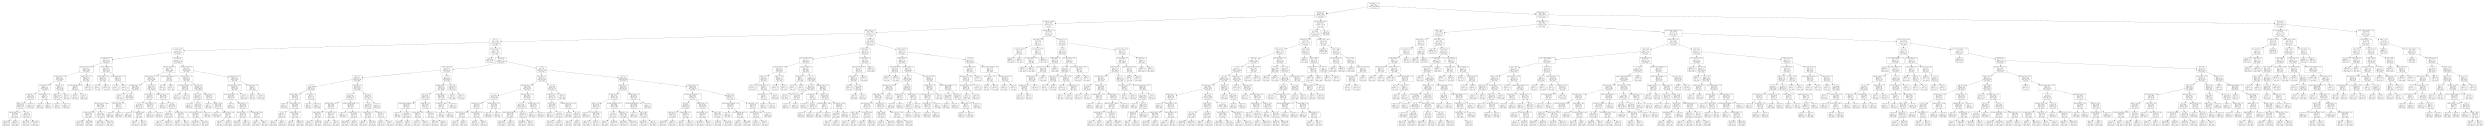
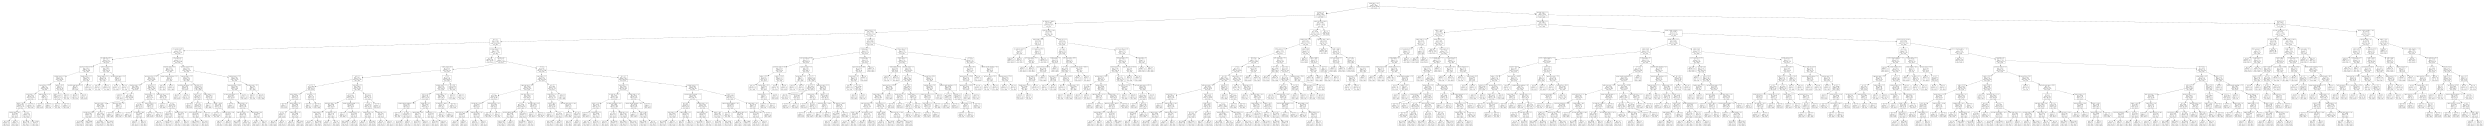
none -> (1460, 123)
